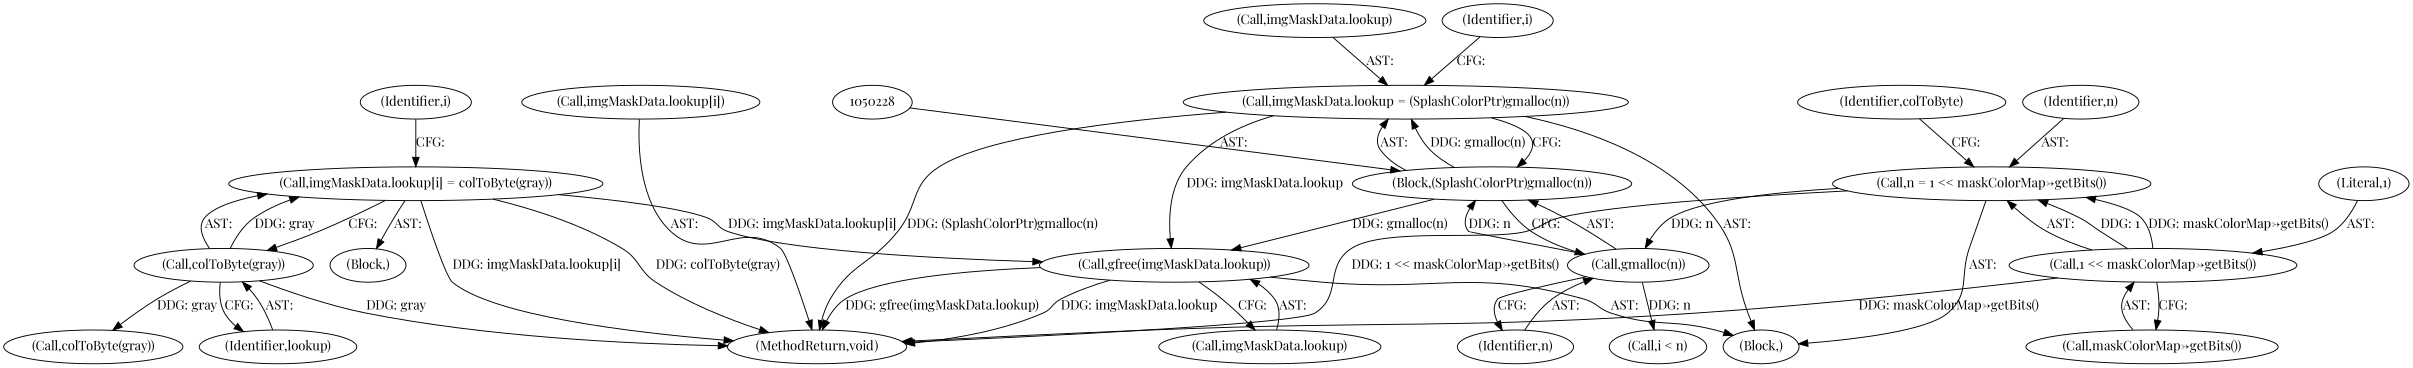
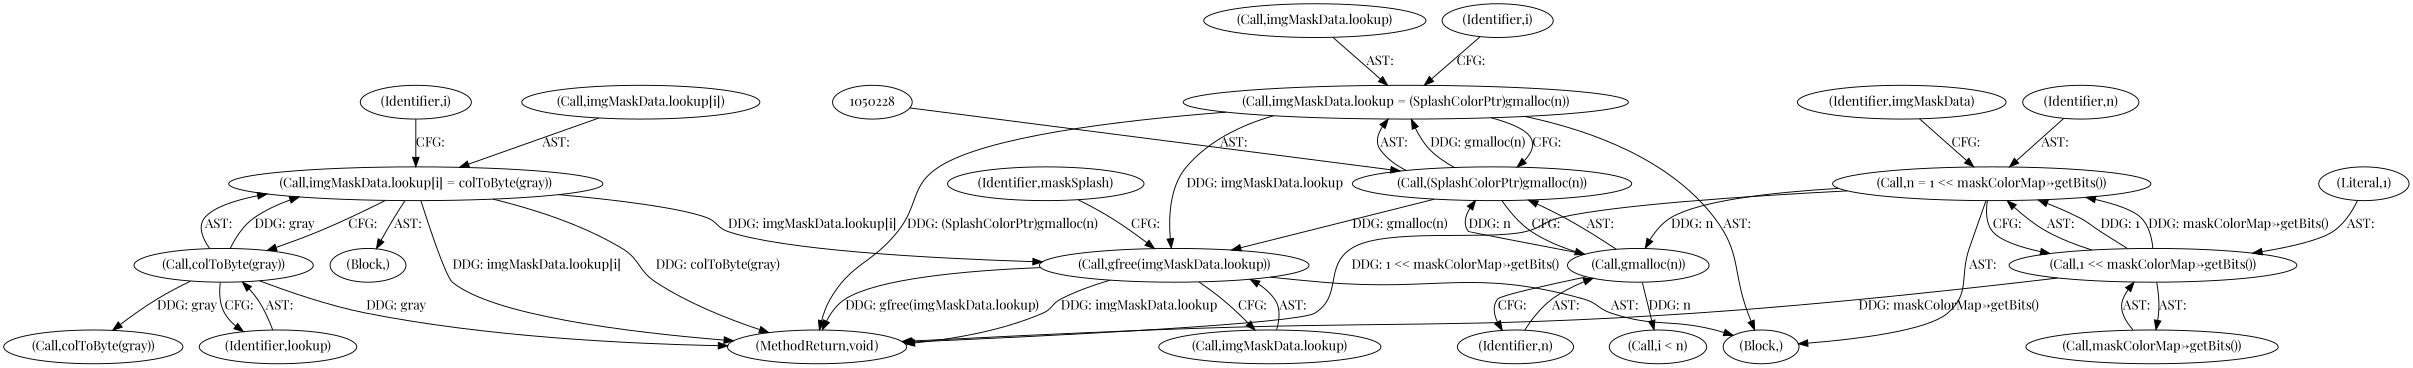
(1902, 102) -> (1902, 102)
none -> (1046, 184)
(1492, 184) -> (1492, 184)
none -> (2001, 238)
(705, 244) -> (534, 141)
(2175, 306) -> (2175, 306)
